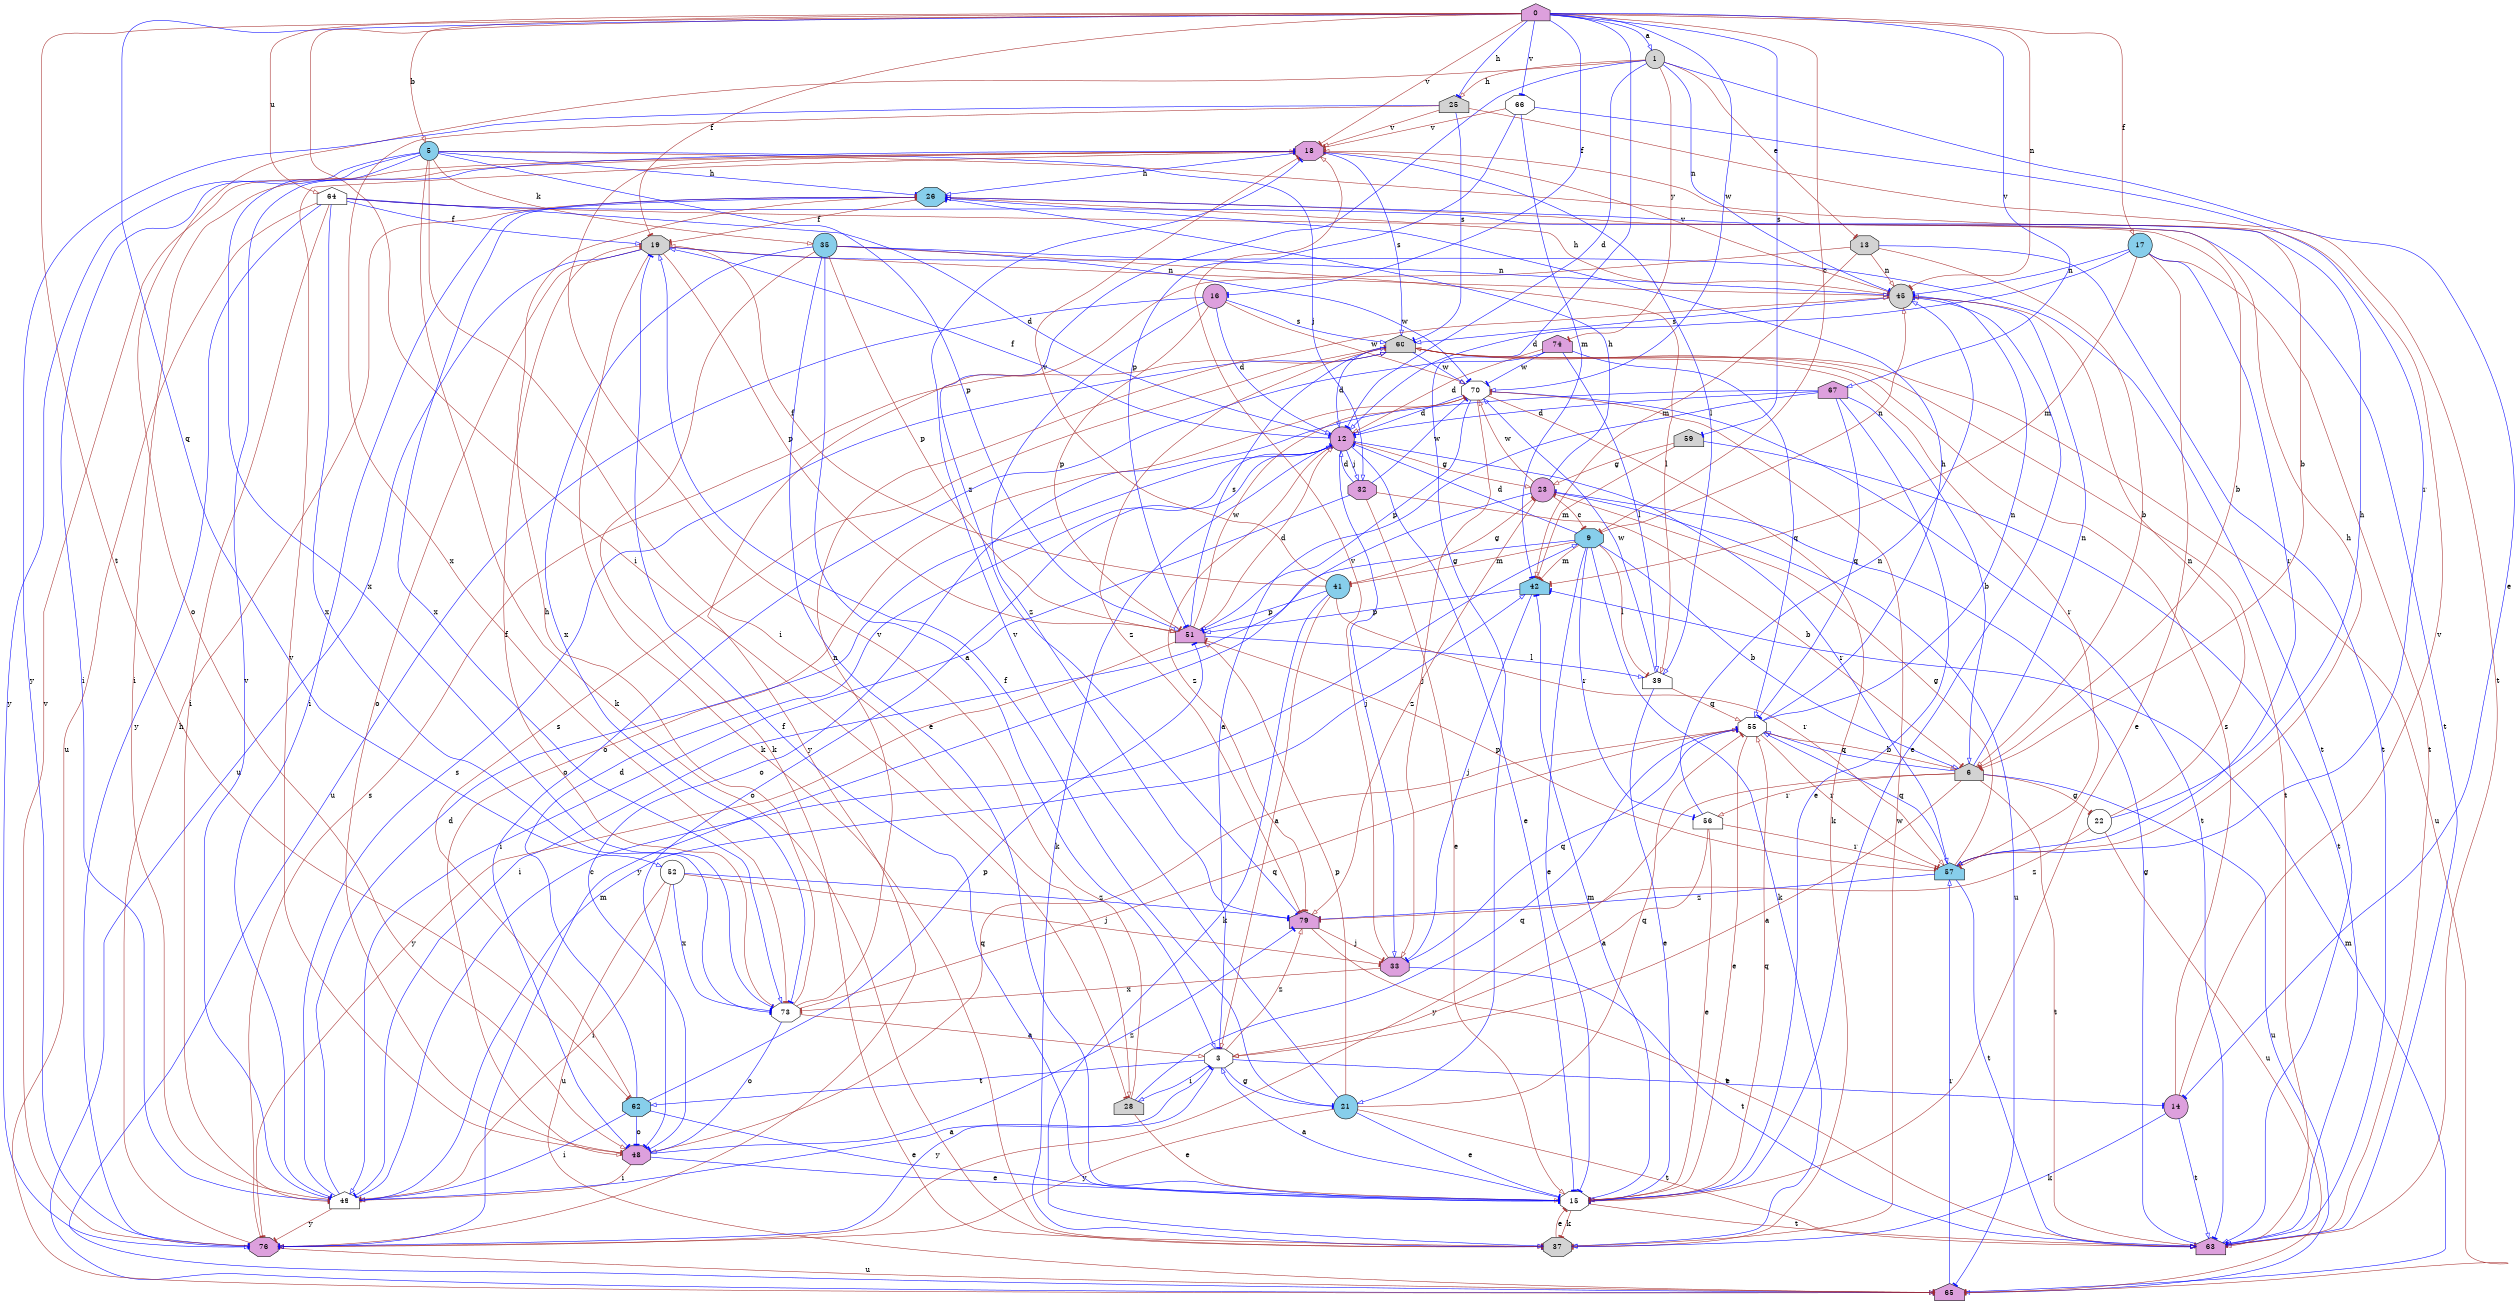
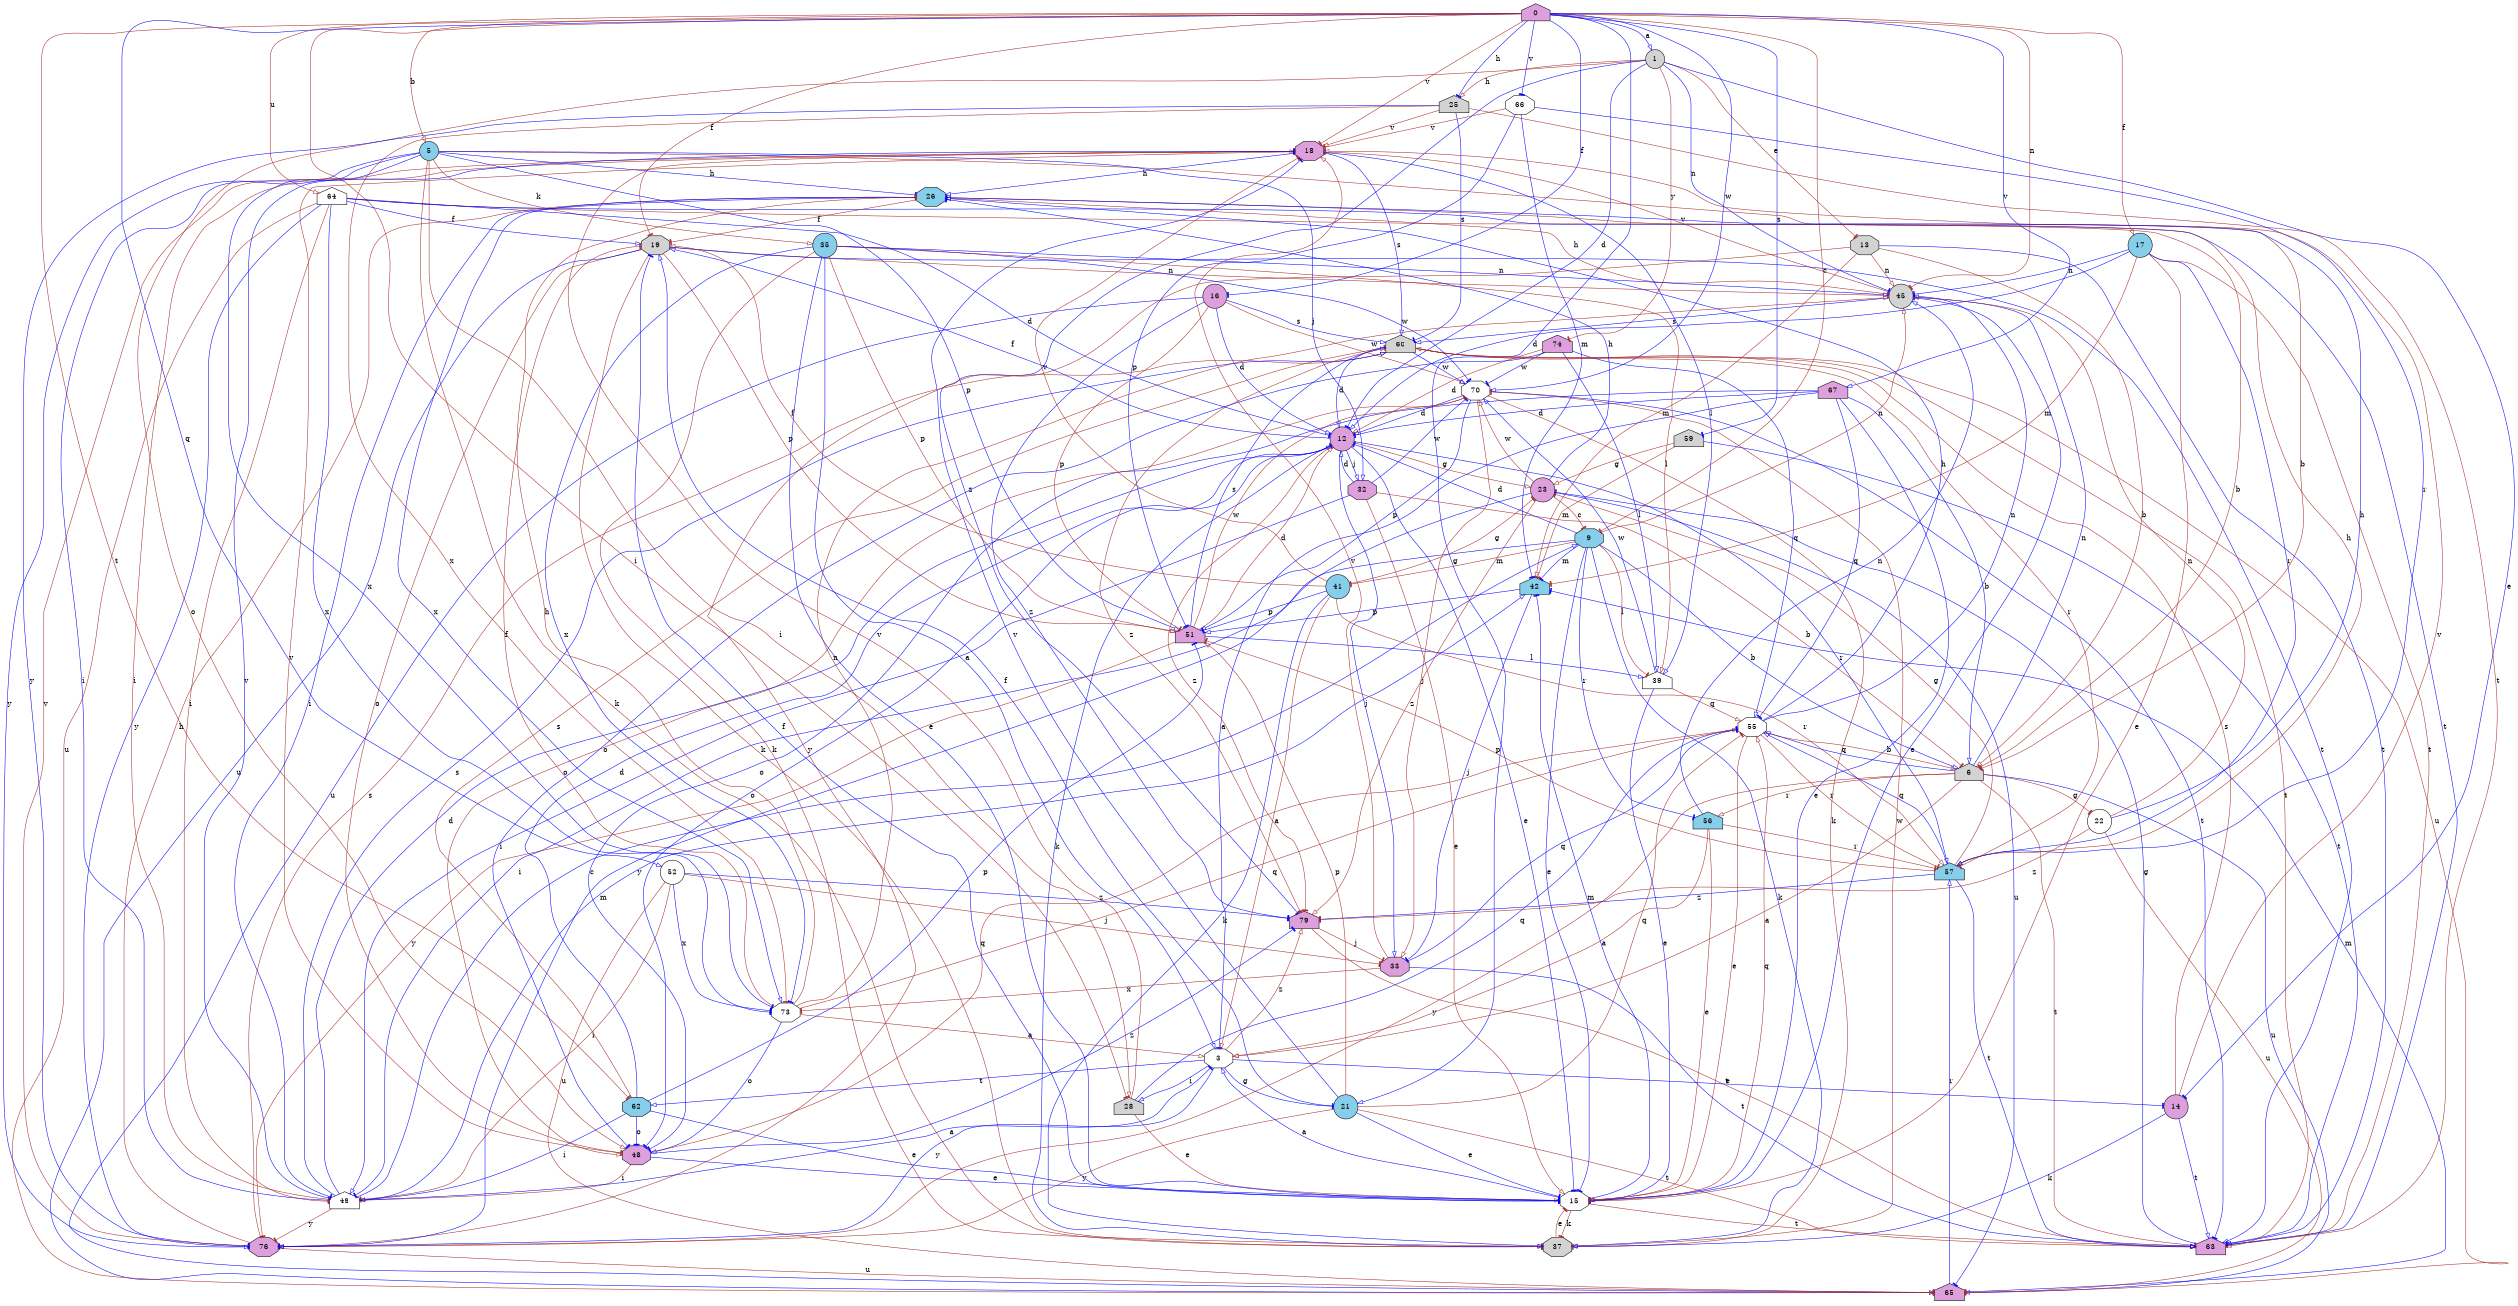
(1559, 560) -> (1559, 560)
(1708, 821) -> (1708, 821)
